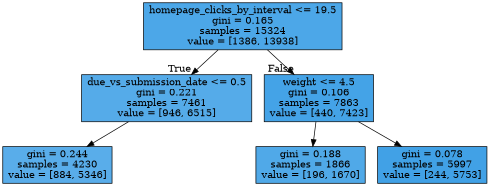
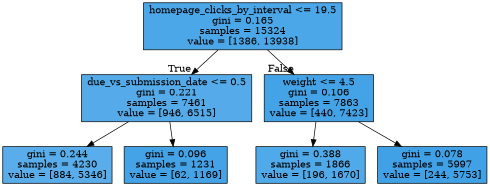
none -> (176, 165)
(311, 165) -> (311, 165)
